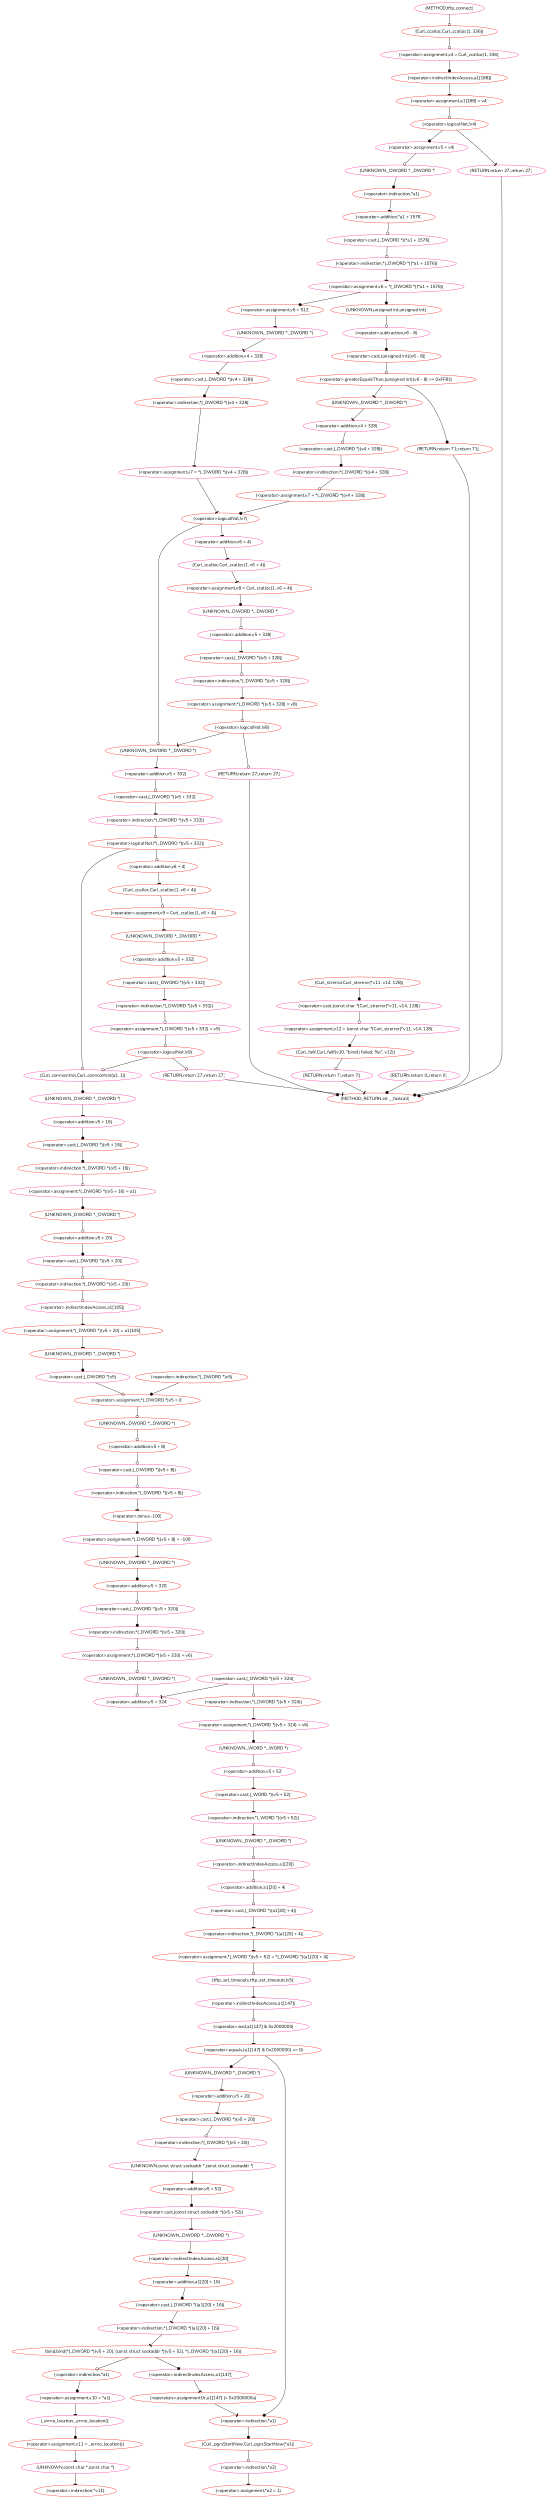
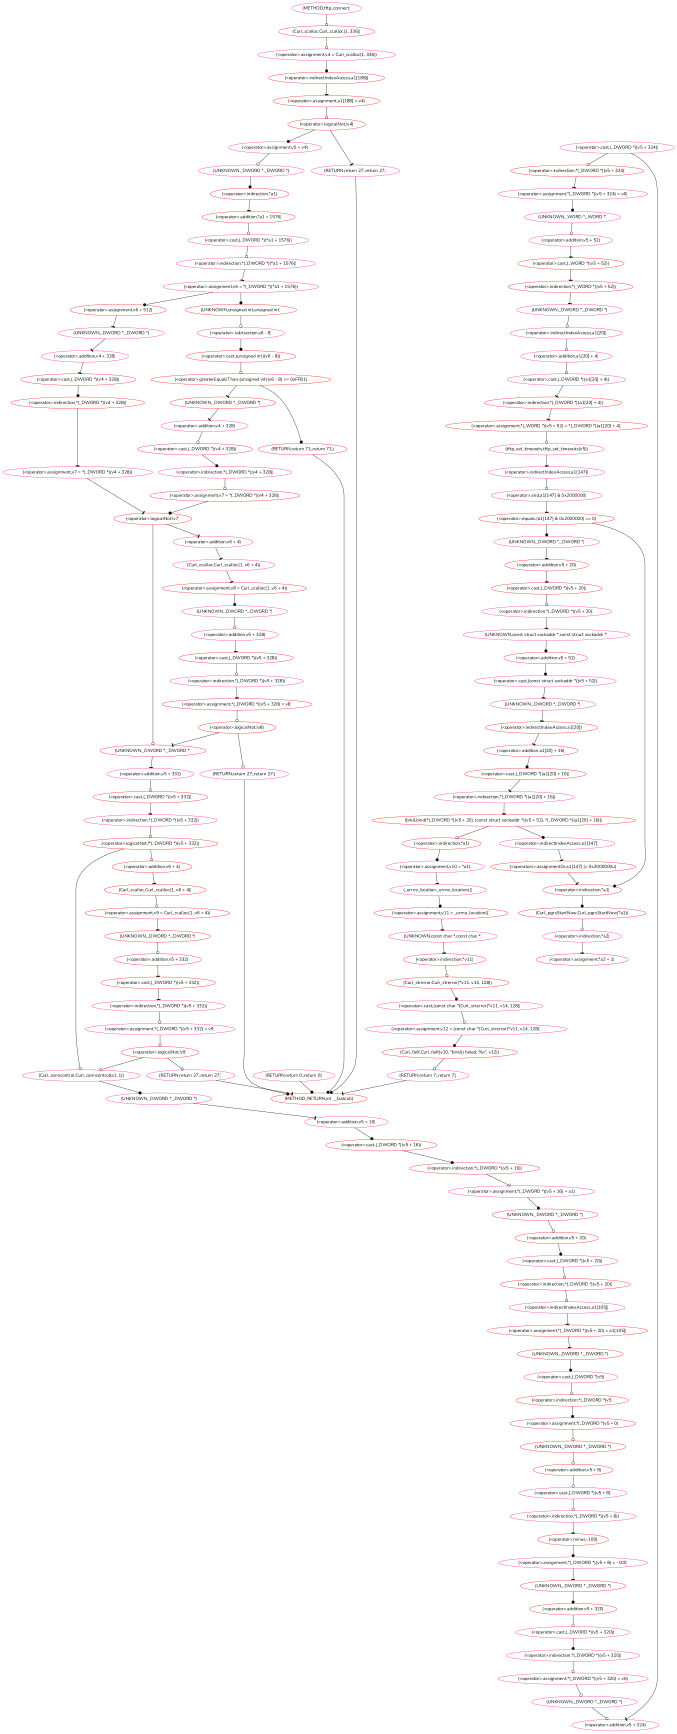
none -> (446, 970)
(109, 1388) -> (571, 1388)
(254, 1818) -> (571, 287)
